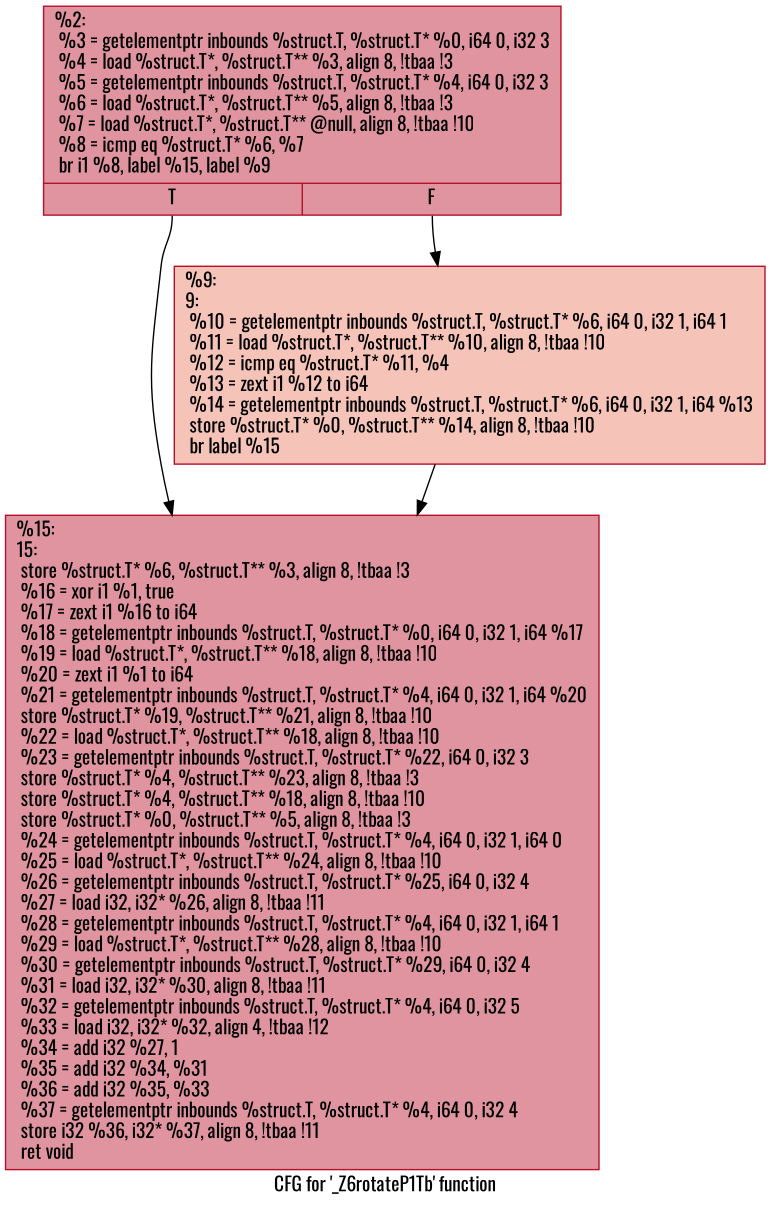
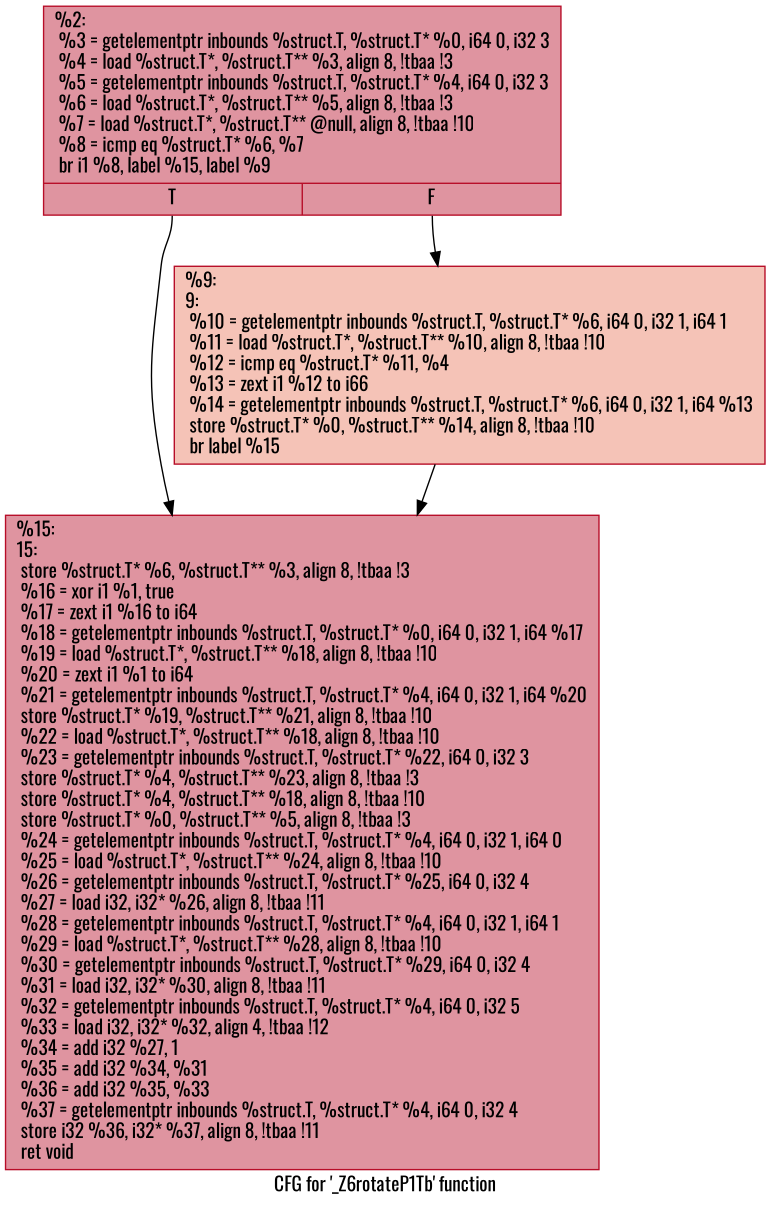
(277, 385) -> (277, 385)
